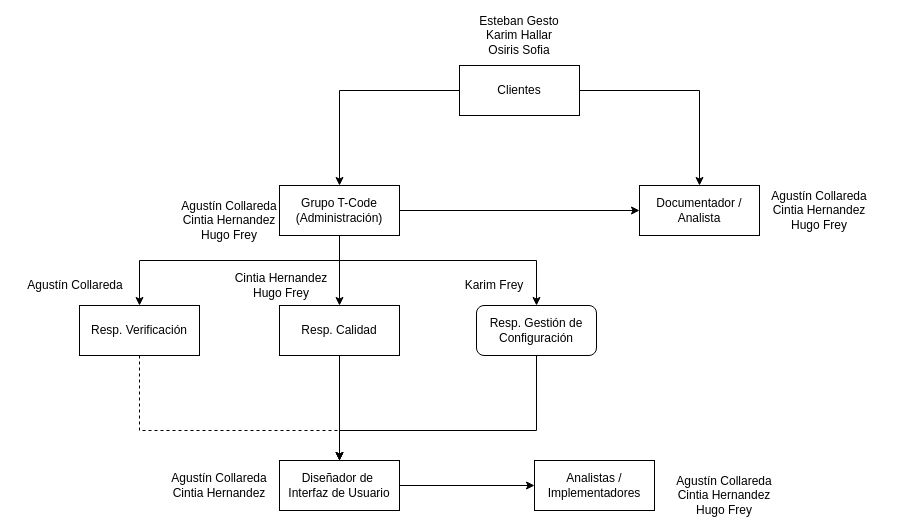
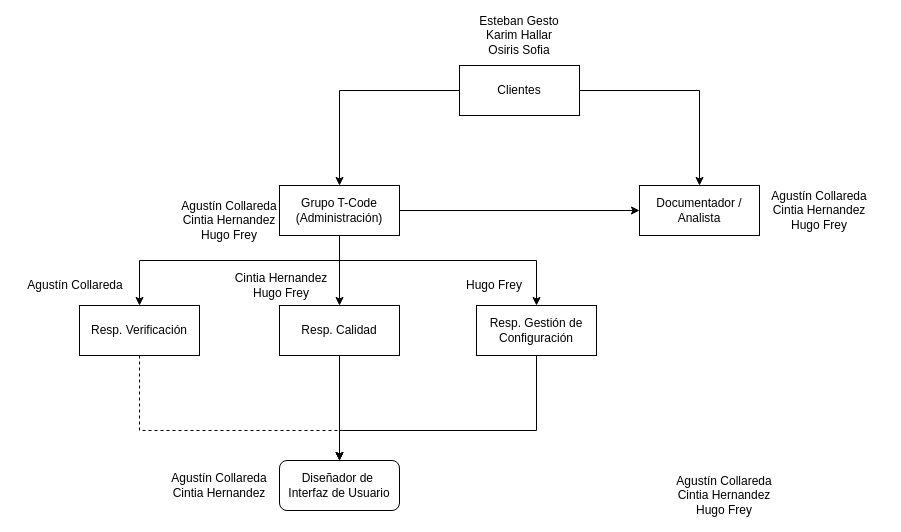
(495, 286) -> (495, 286)
(537, 331) -> (537, 331)
(340, 486) -> (340, 486)
(464, 486) -> none
(595, 486) -> none
